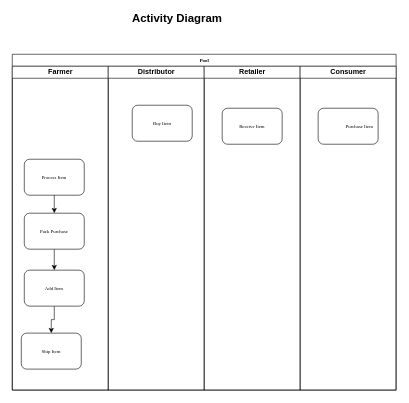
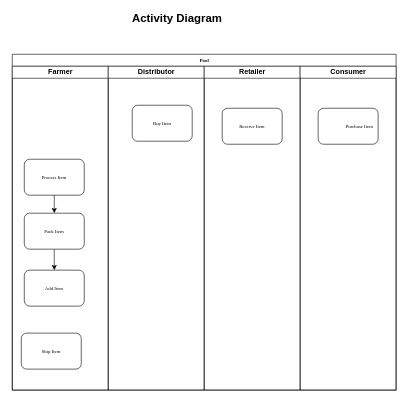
(54, 231) -> (54, 231)
(51, 321) -> none
